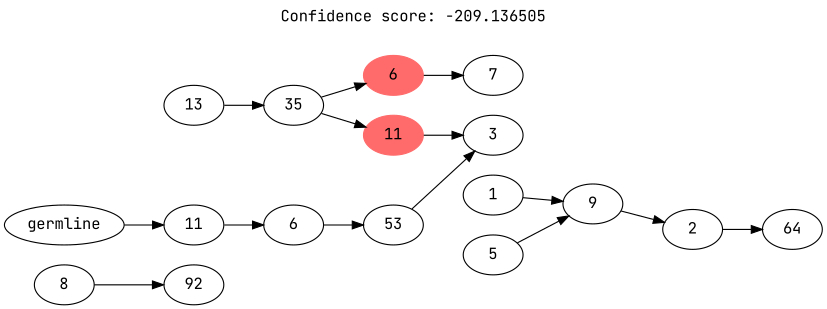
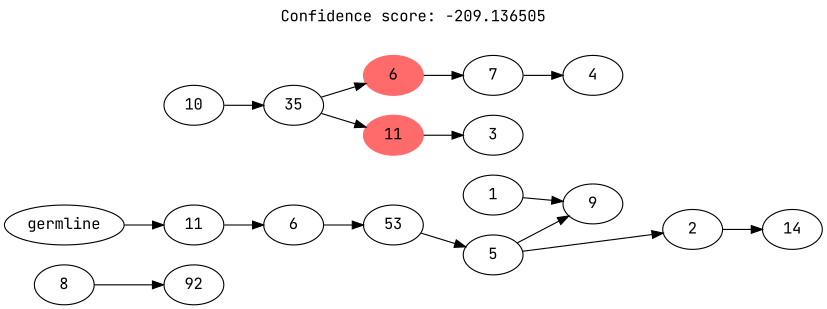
none -> (593, 75)
(194, 105) -> (194, 105)
(439, 184) -> (438, 238)
(637, 215) -> (587, 243)
(792, 229) -> (792, 229)
